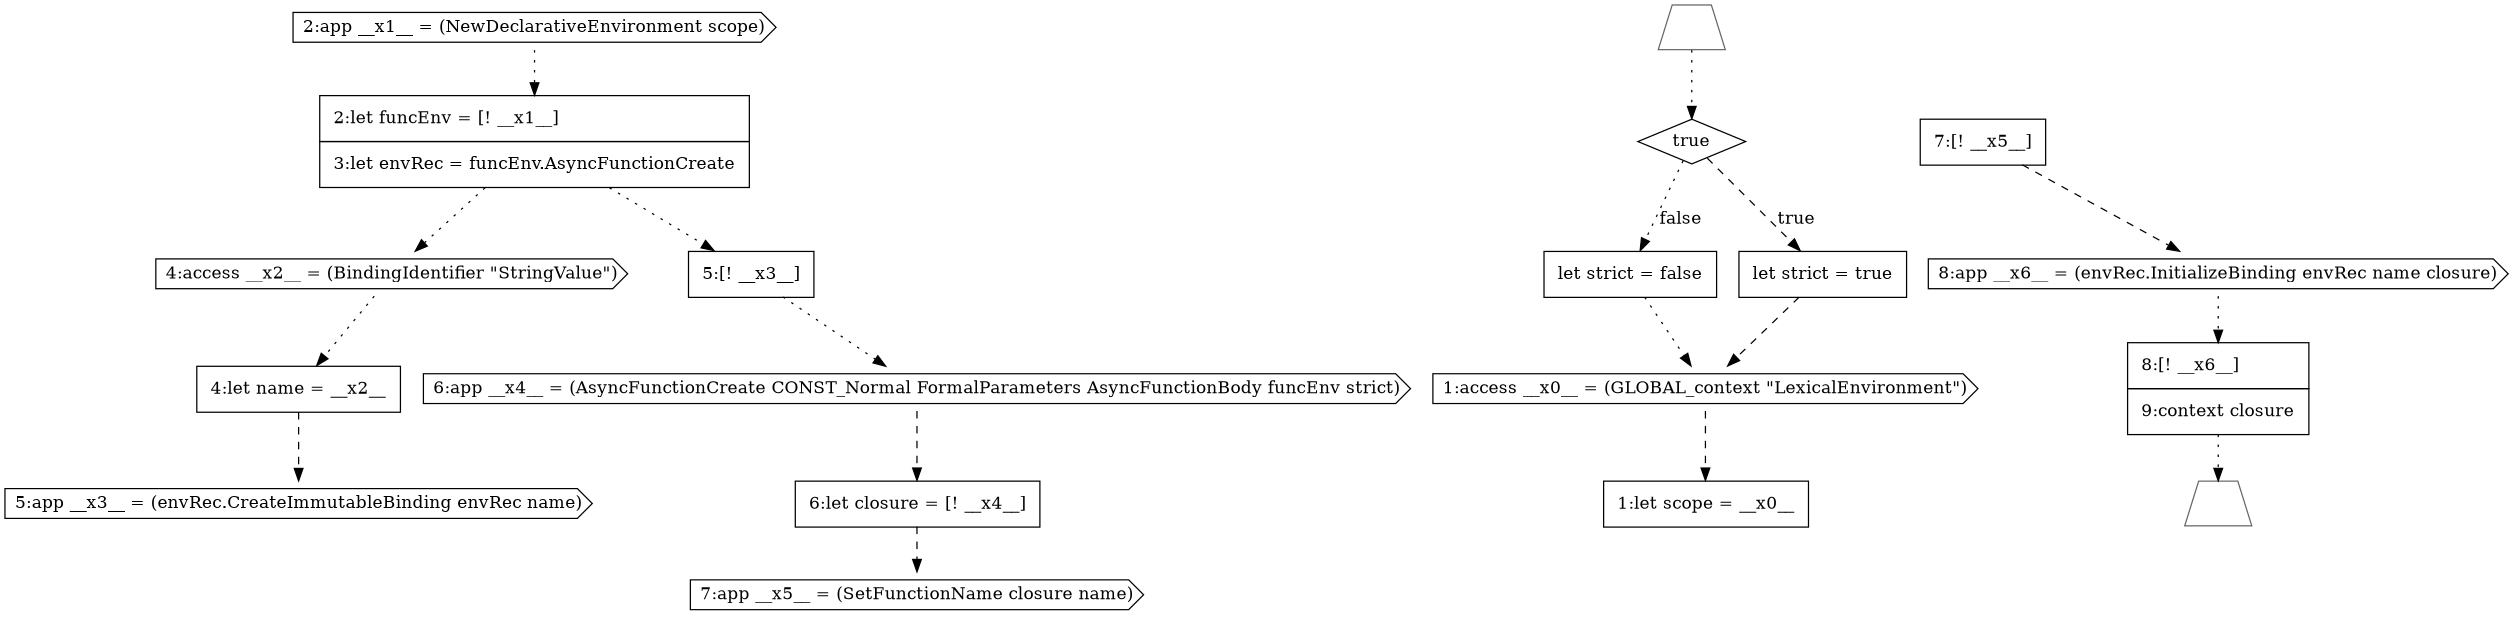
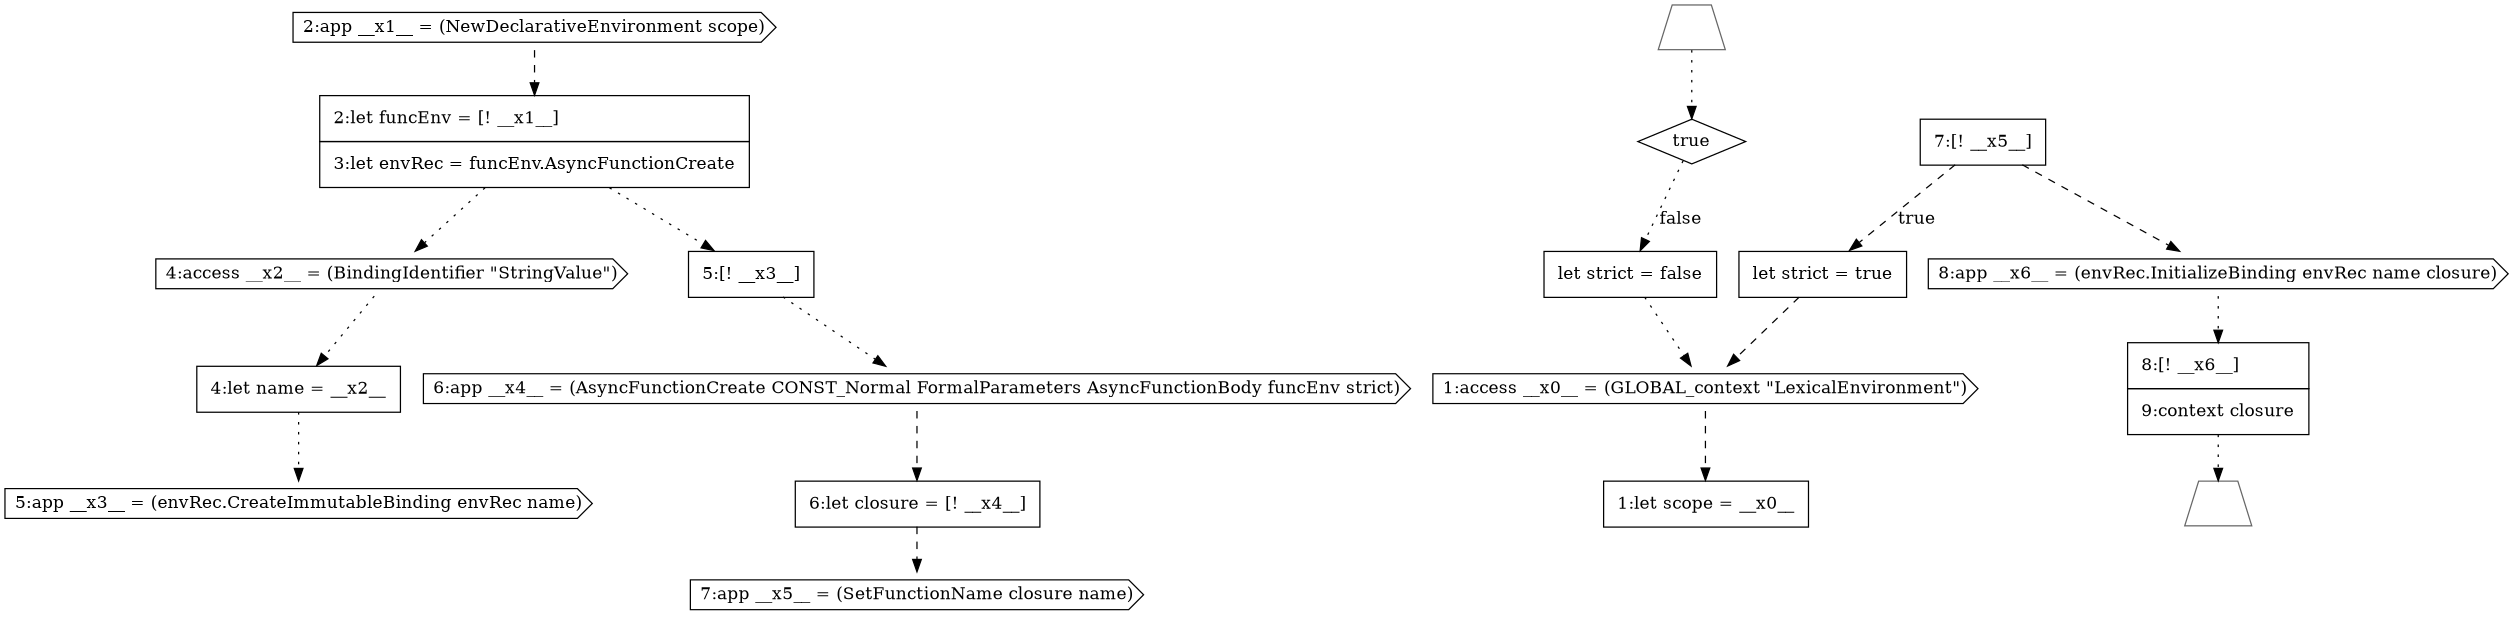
(535, 66) -> (535, 66)
(1749, 200) -> (1907, 204)
(299, 440) -> (299, 440)
